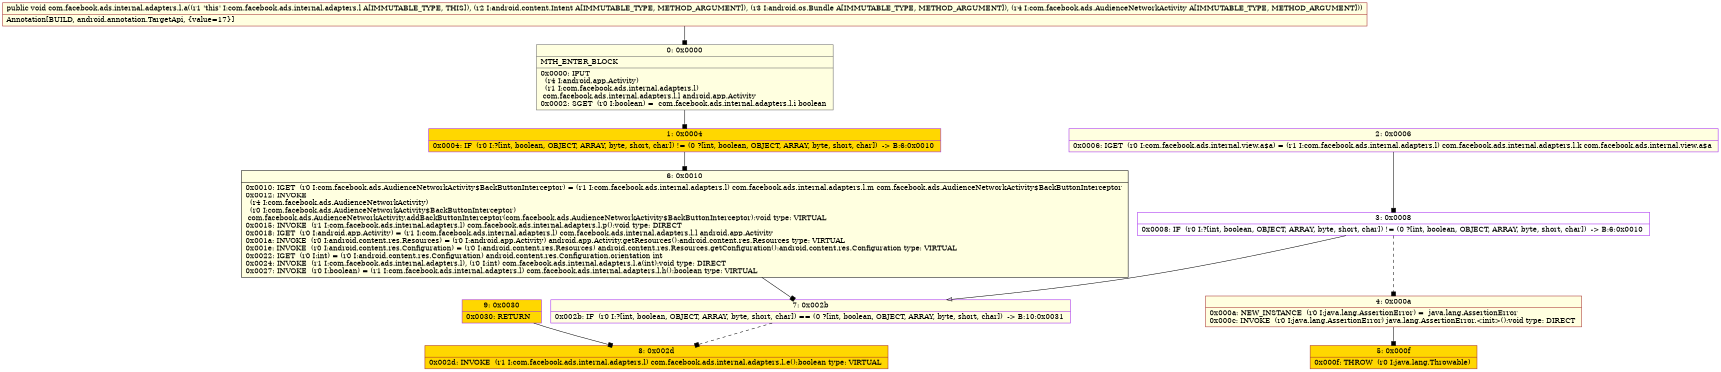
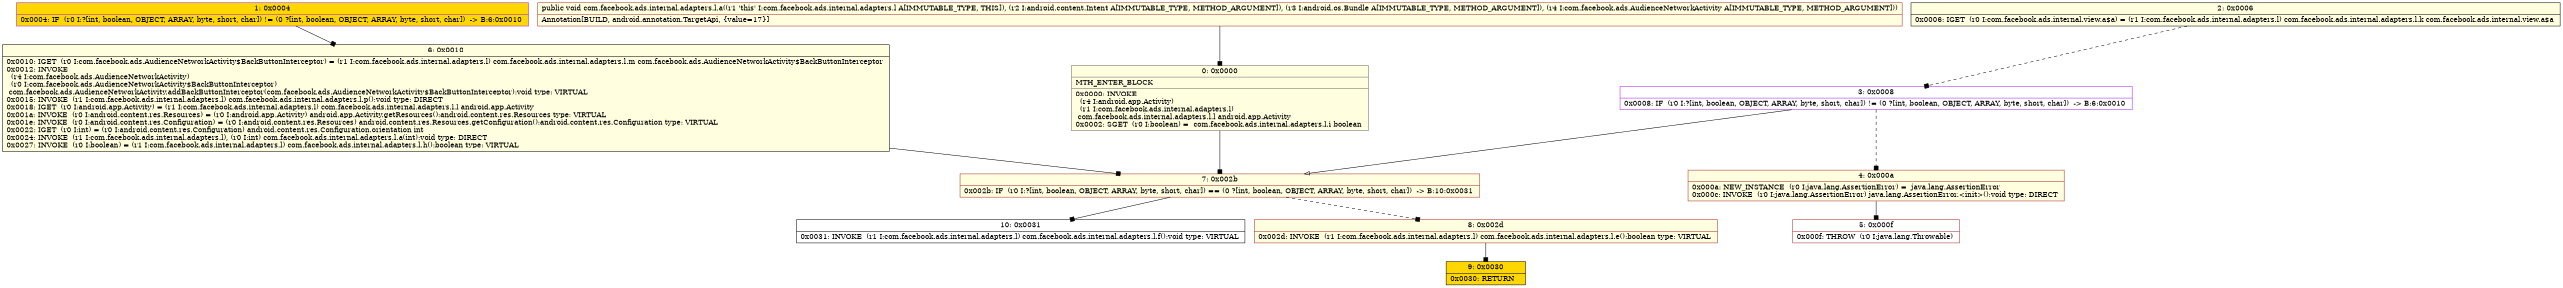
(567, 74) -> (1109, 94)
(685, 117) -> (1220, 150)
(1394, 140) -> (2236, 14)
(1394, 179) -> (2058, 56)
none -> (1021, 231)
(502, 311) -> (1486, 273)
(811, 311) -> (1220, 186)
(570, 334) -> (1486, 250)
(656, 357) -> (1486, 231)
(1394, 357) -> (1876, 231)
